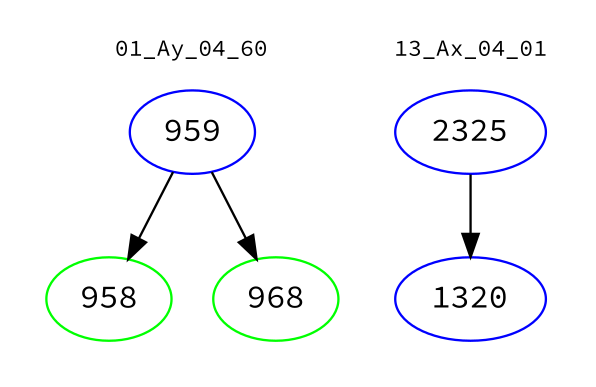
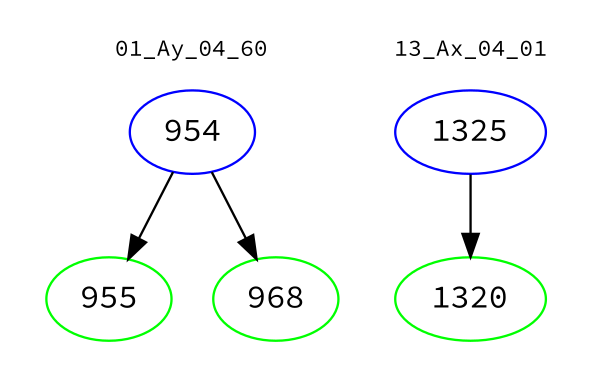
(192, 132) -> (192, 132)
(471, 132) -> (471, 132)
(109, 299) -> (109, 299)
(471, 299) -> (471, 299)
